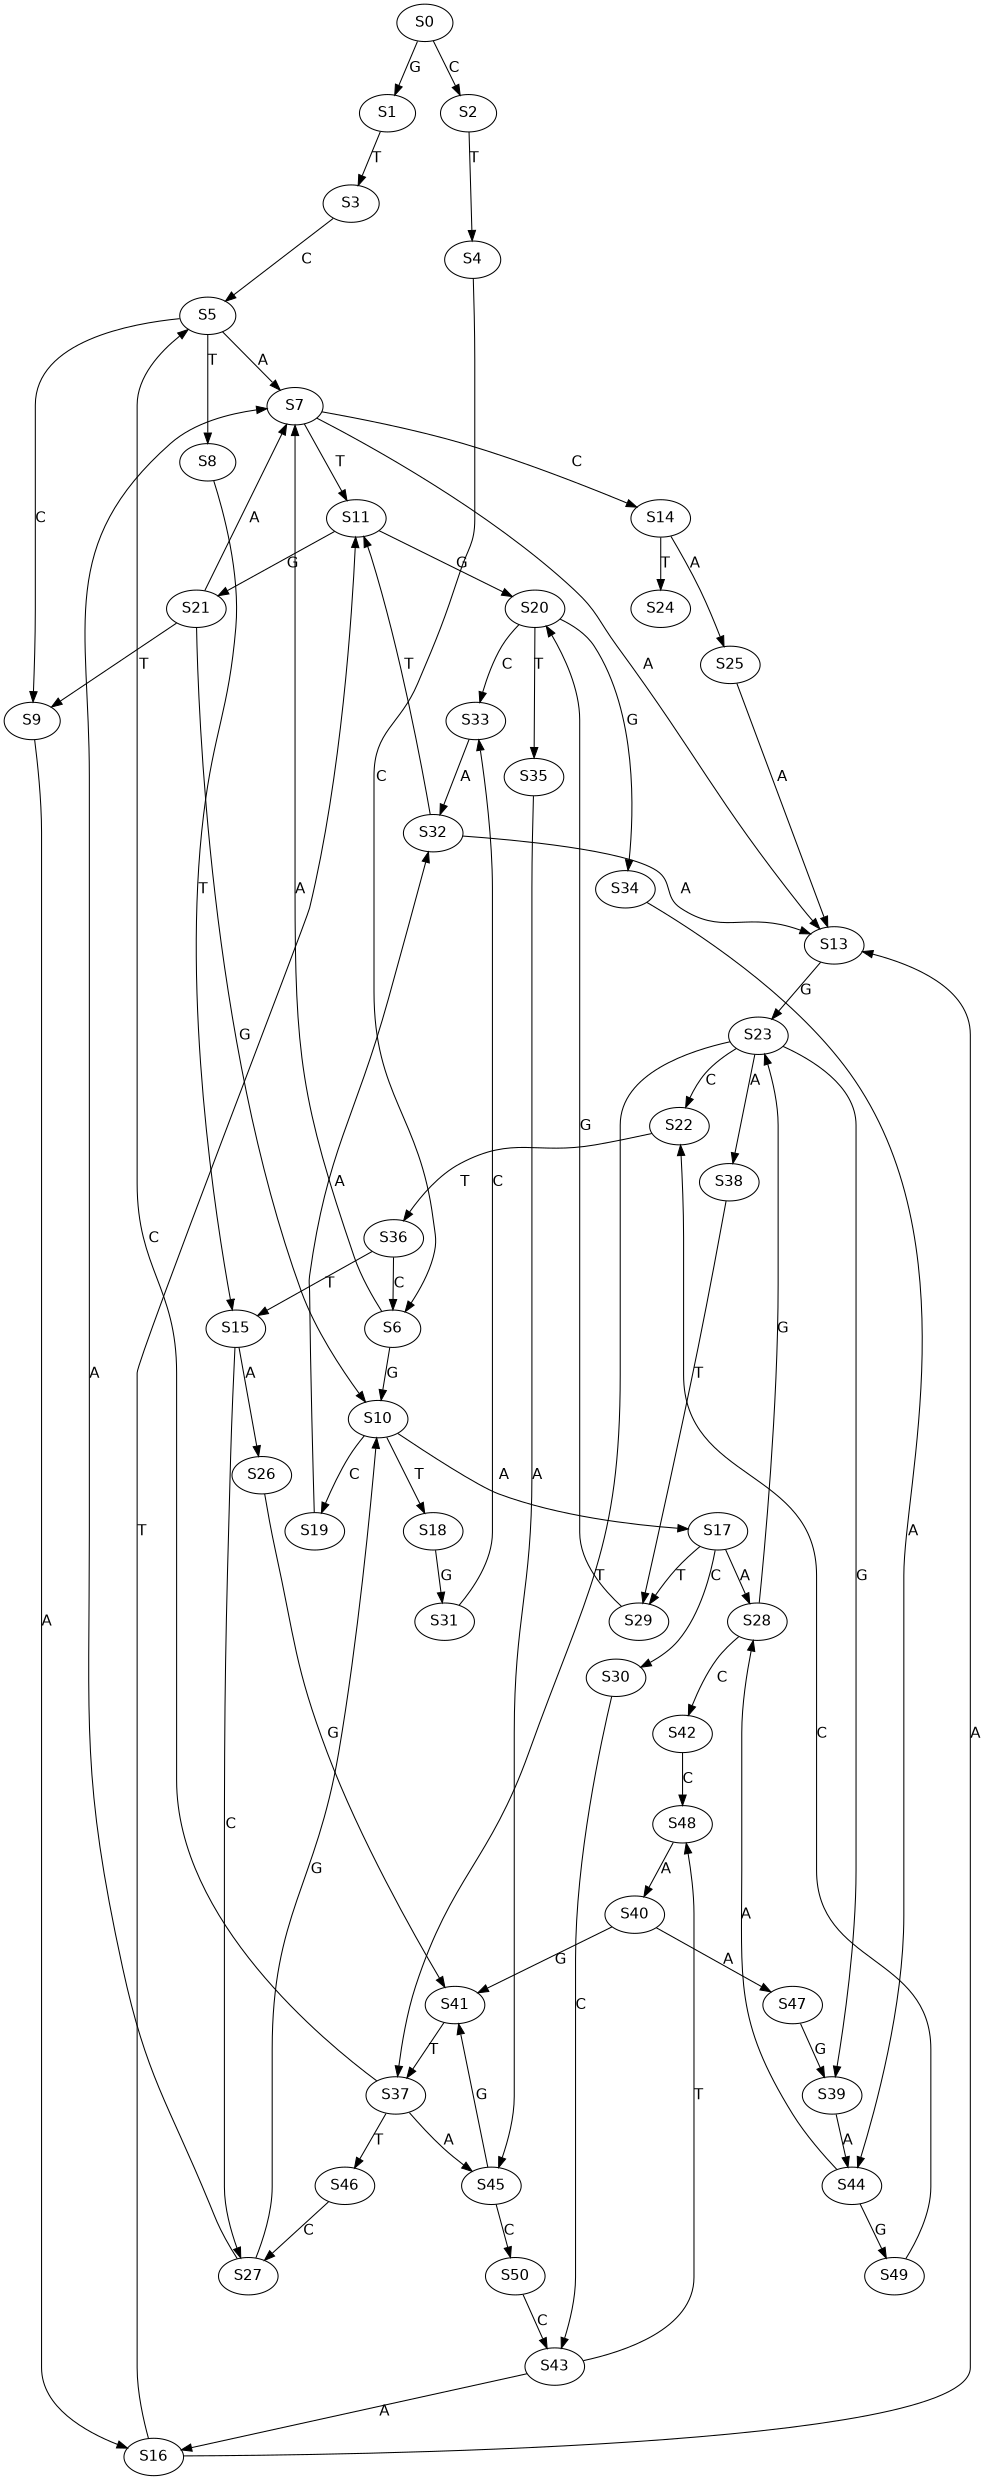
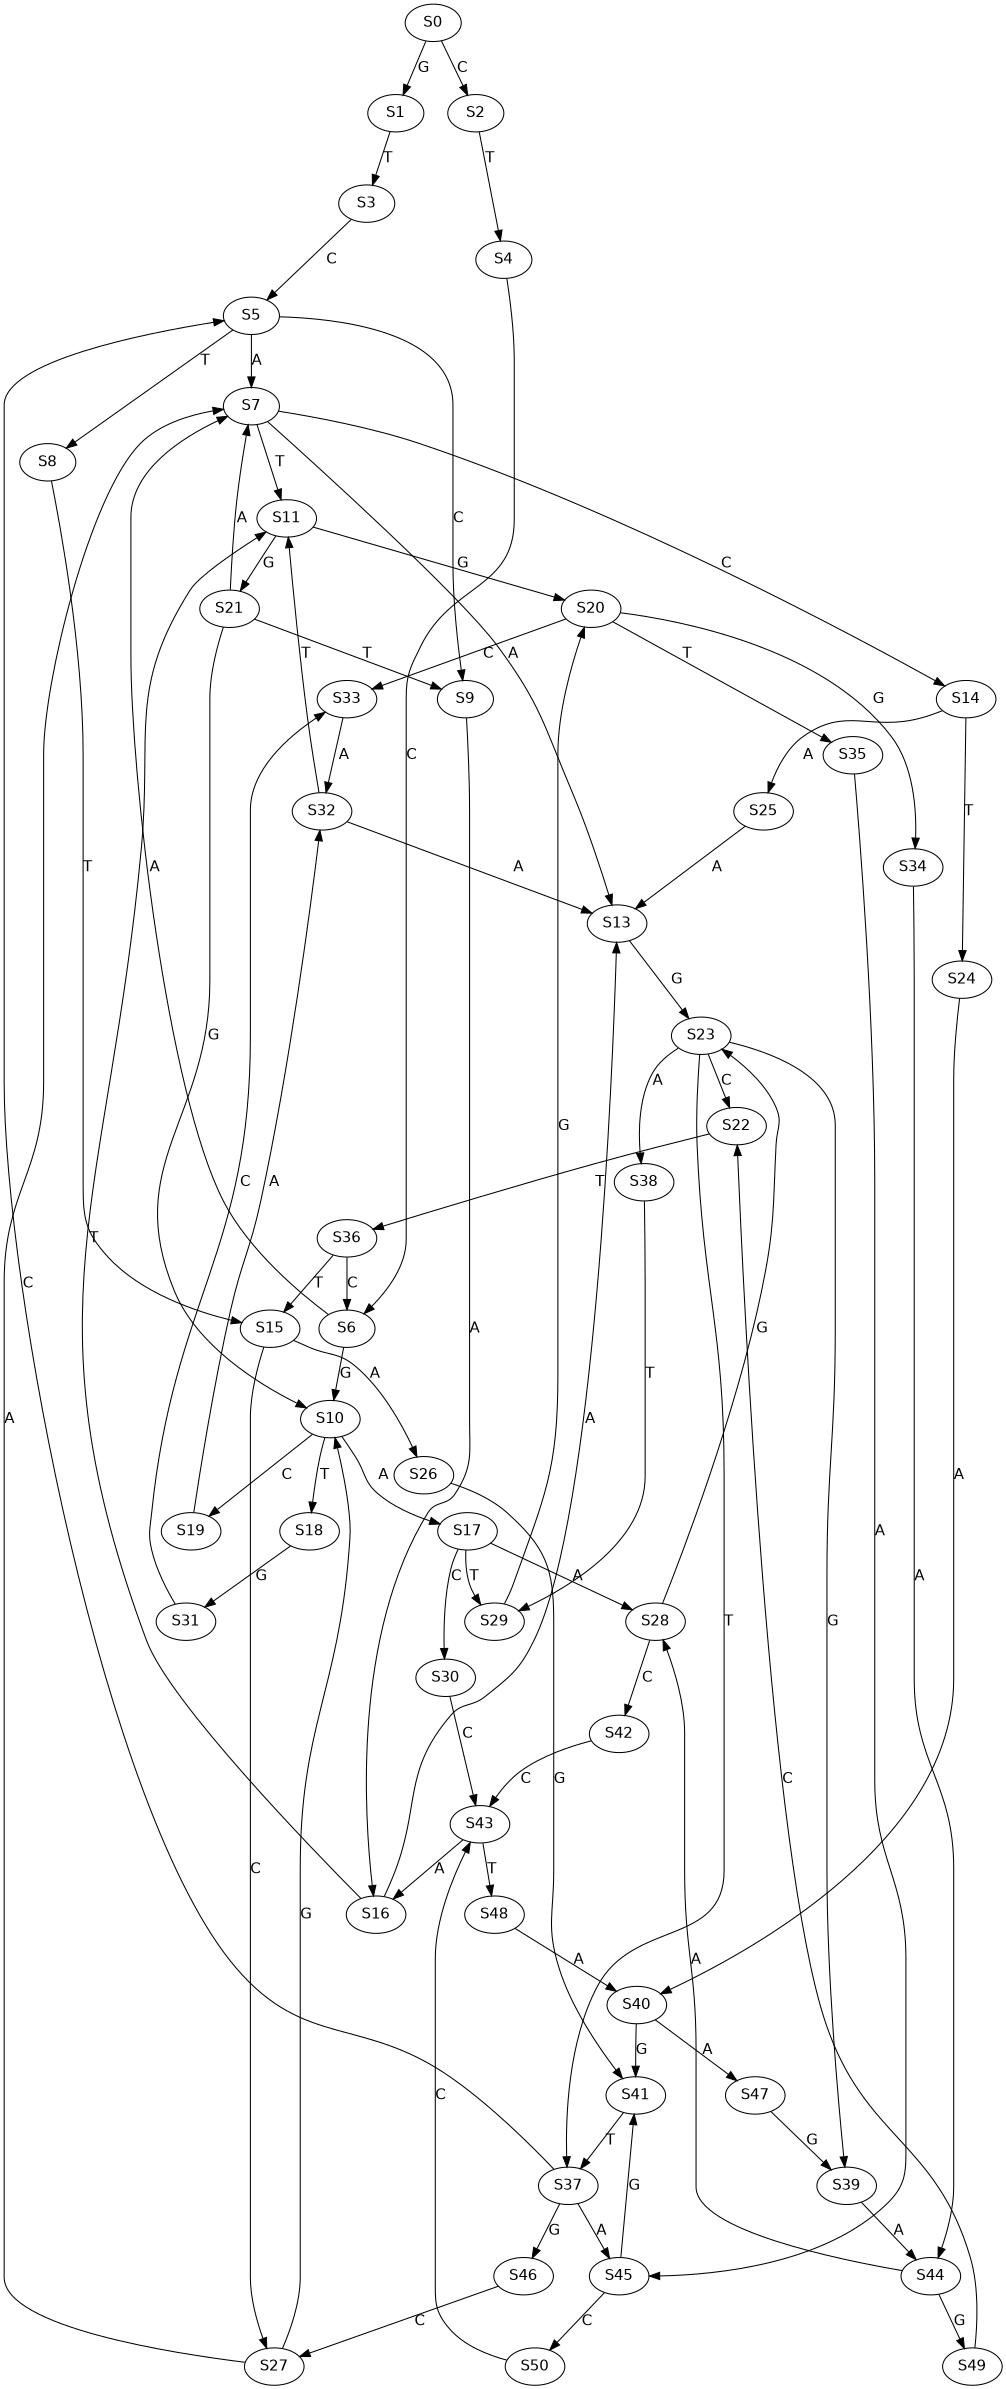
none -> (954, 1559)
(683, 1774) -> (538, 1761)
(379, 2141) -> (554, 2231)
